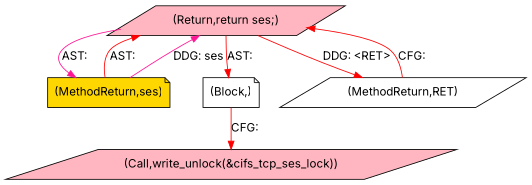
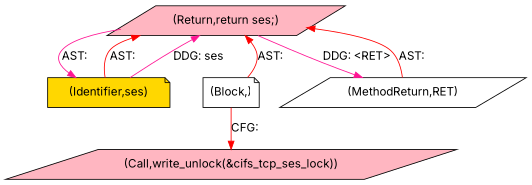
(226, 53) -> (257, 60)
(306, 56) -> (306, 56)
(413, 57) -> (413, 57)
(109, 93) -> (109, 93)
